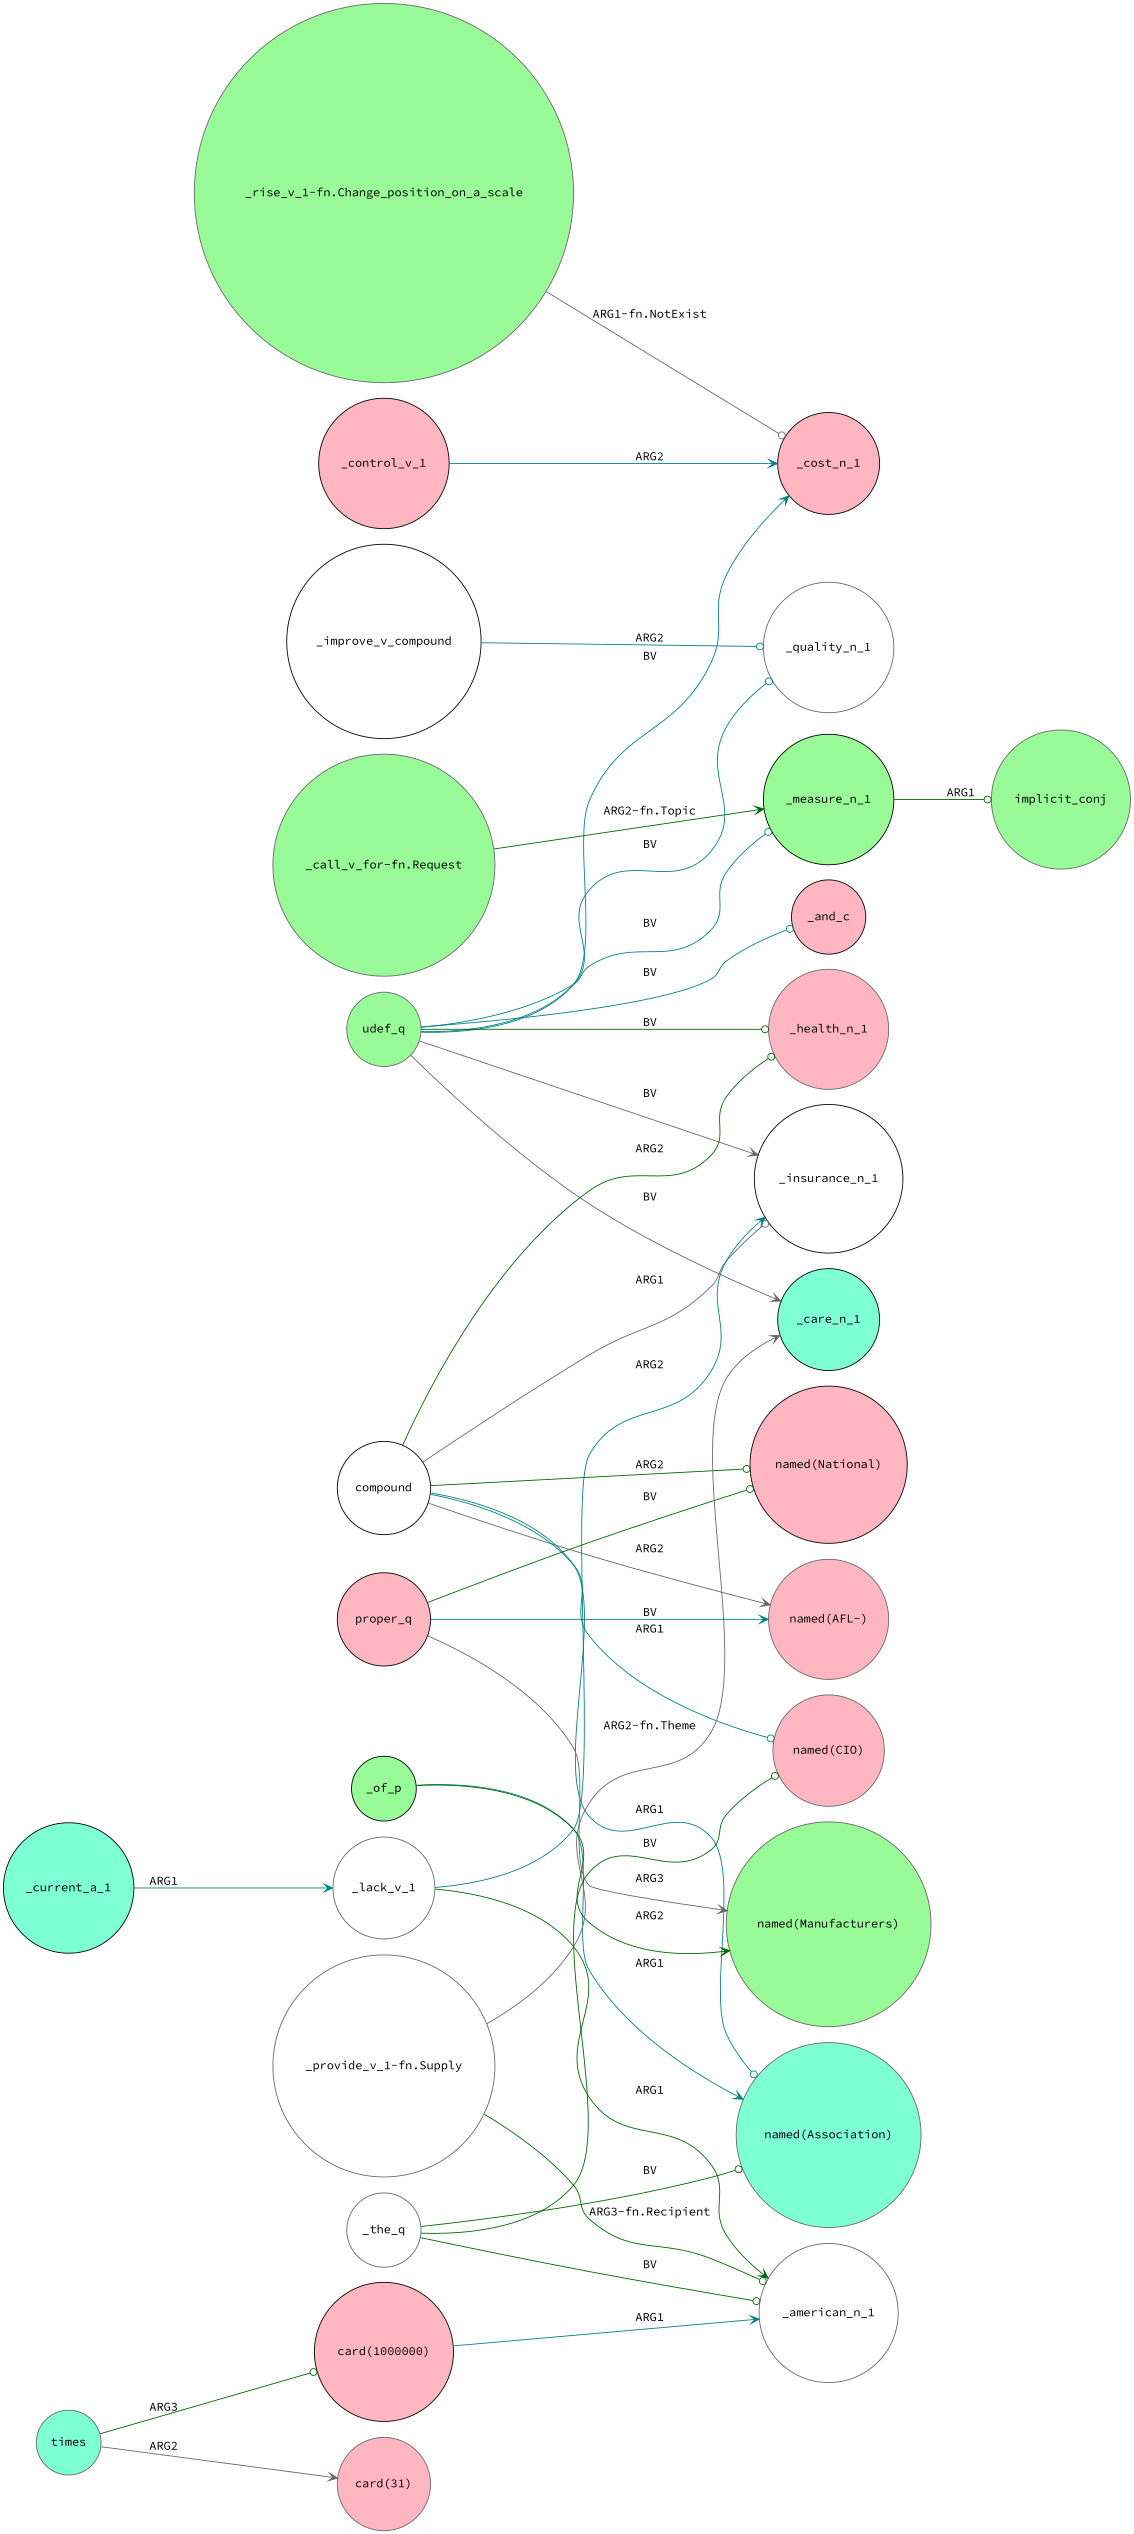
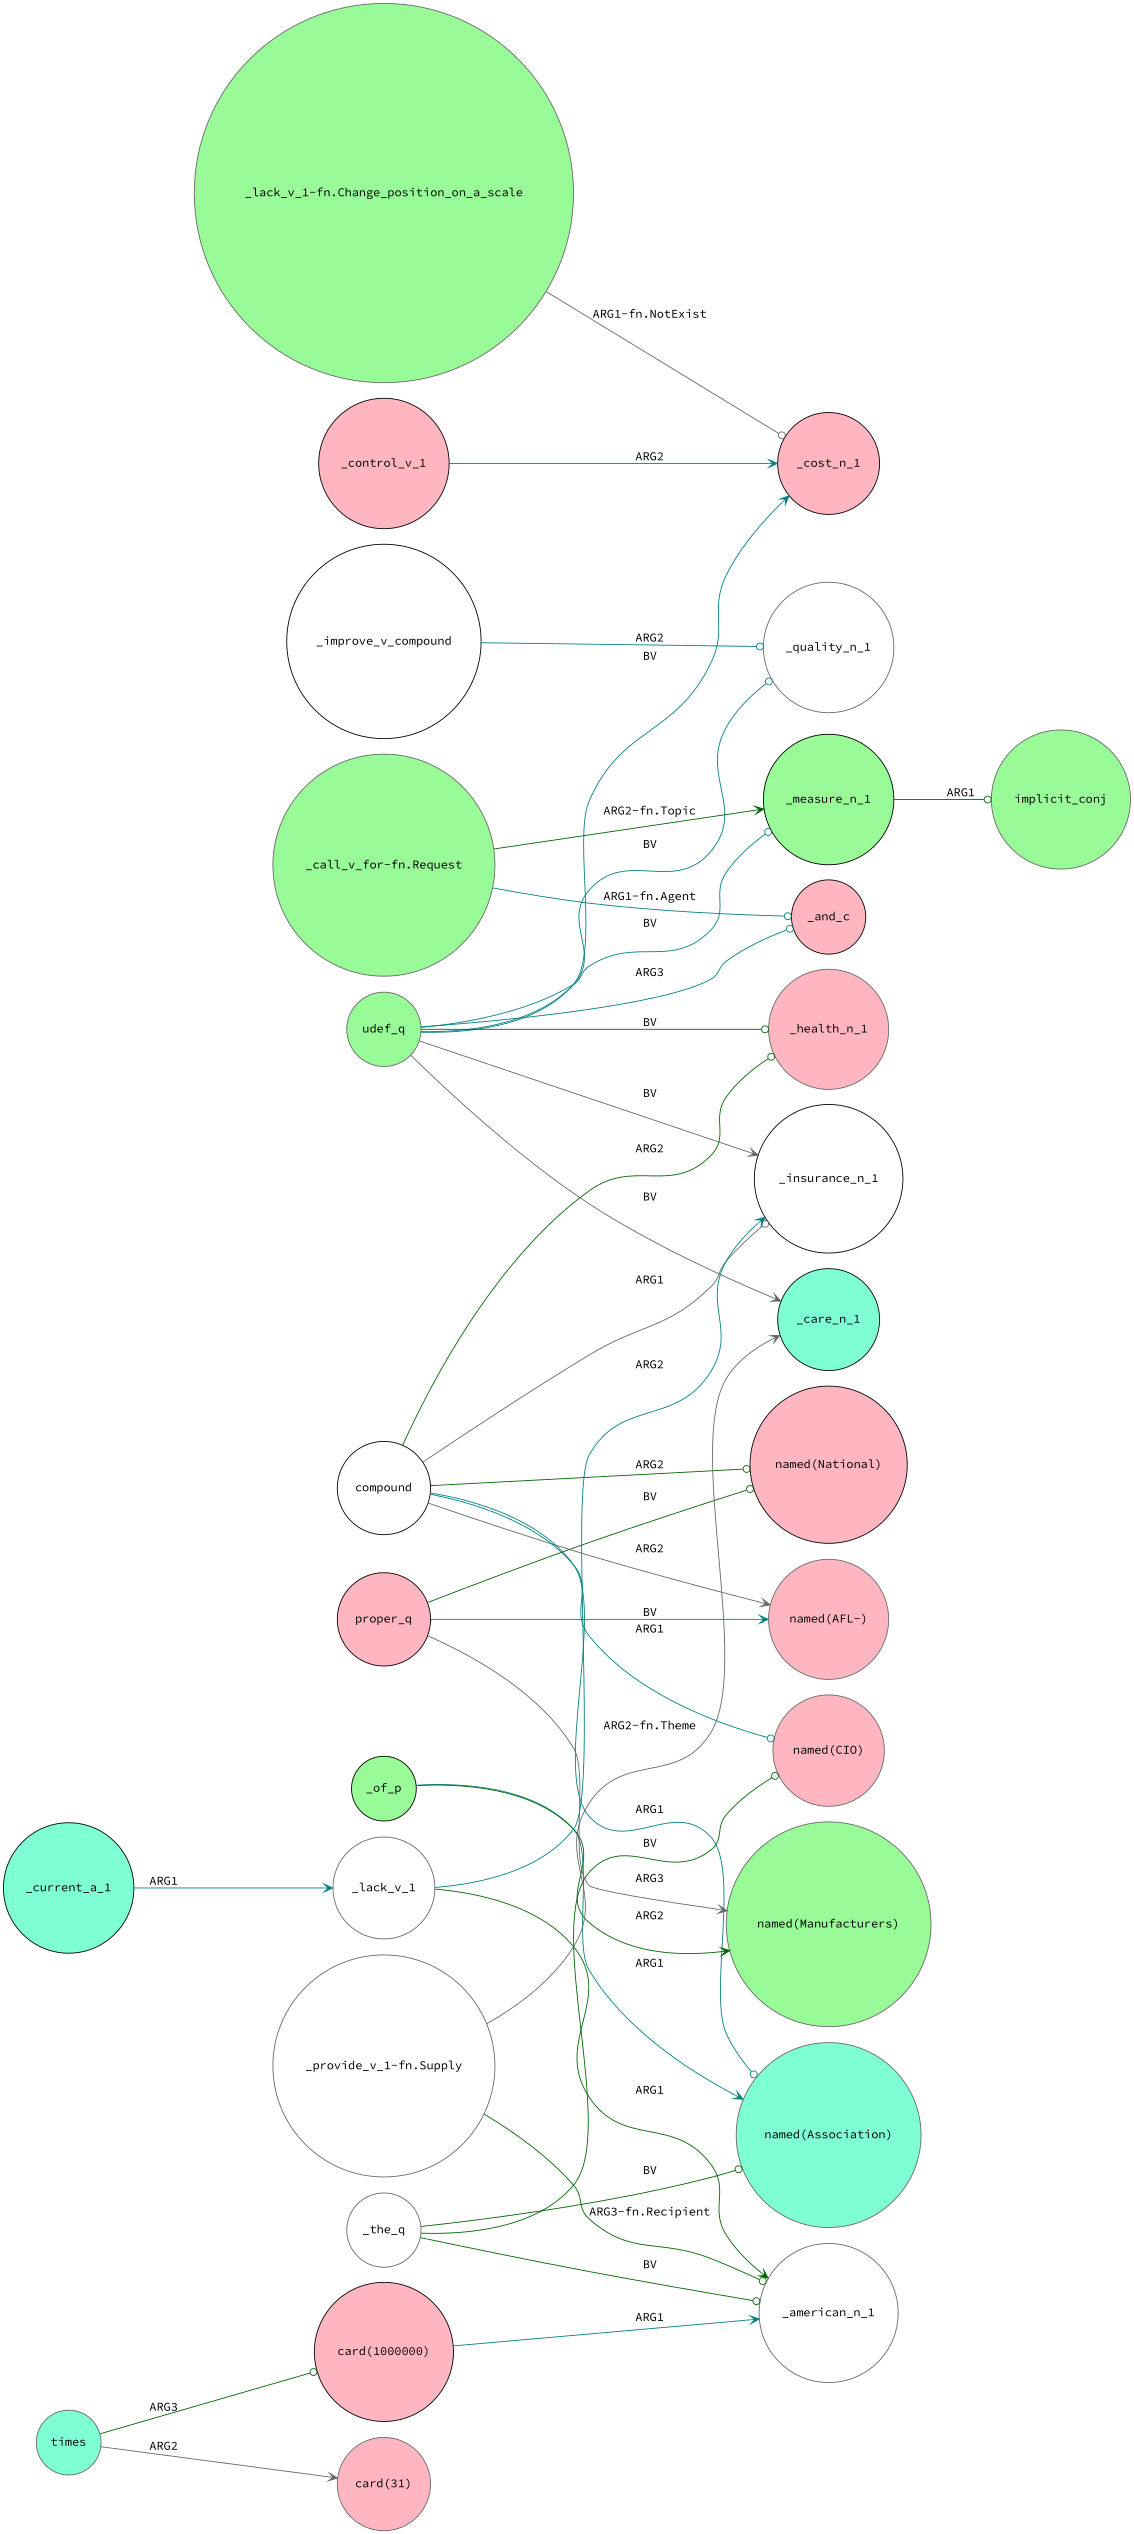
(384, 193) -> (384, 193)
none -> (638, 908)
(650, 973) -> (650, 973)
